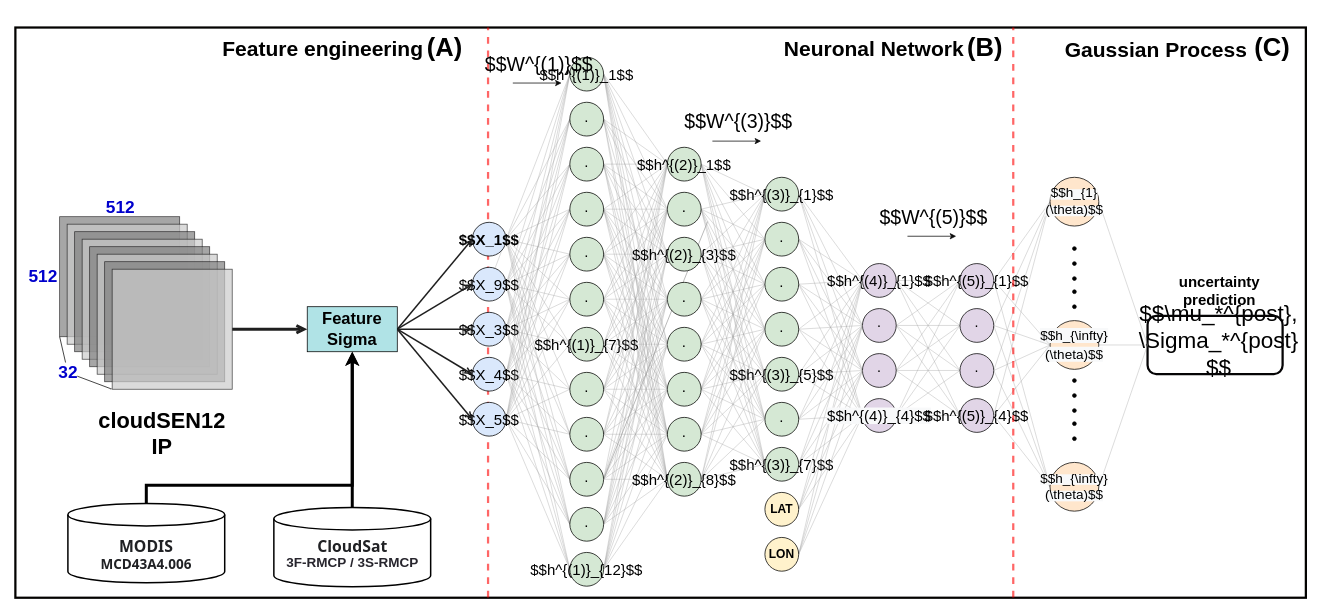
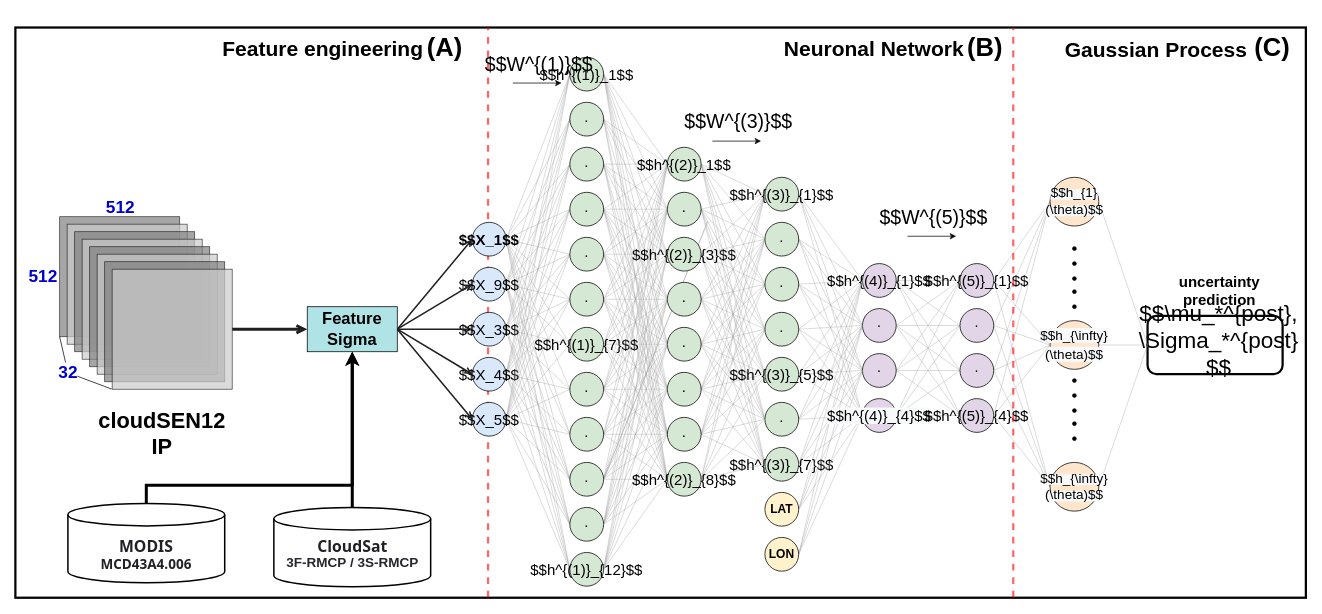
(498, 259) -> (561, 525)
